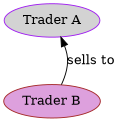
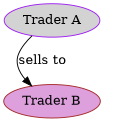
(67, 66) -> (18, 56)
